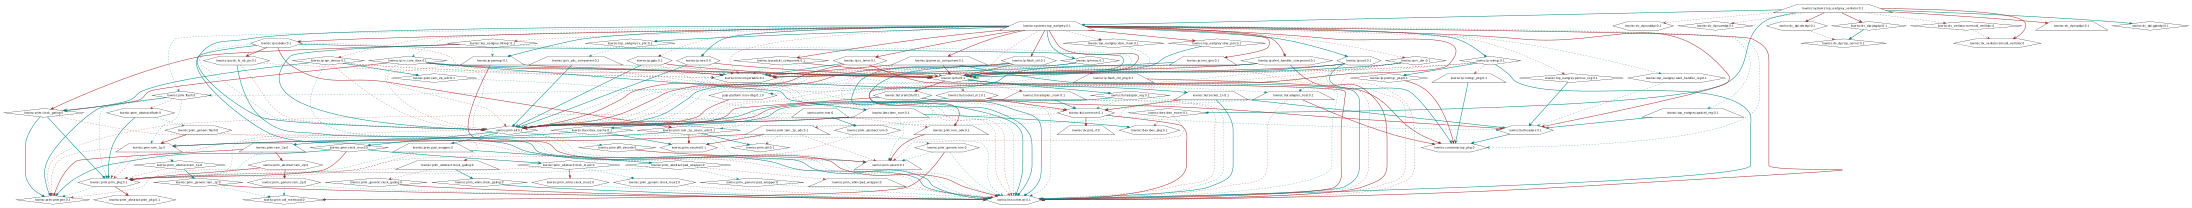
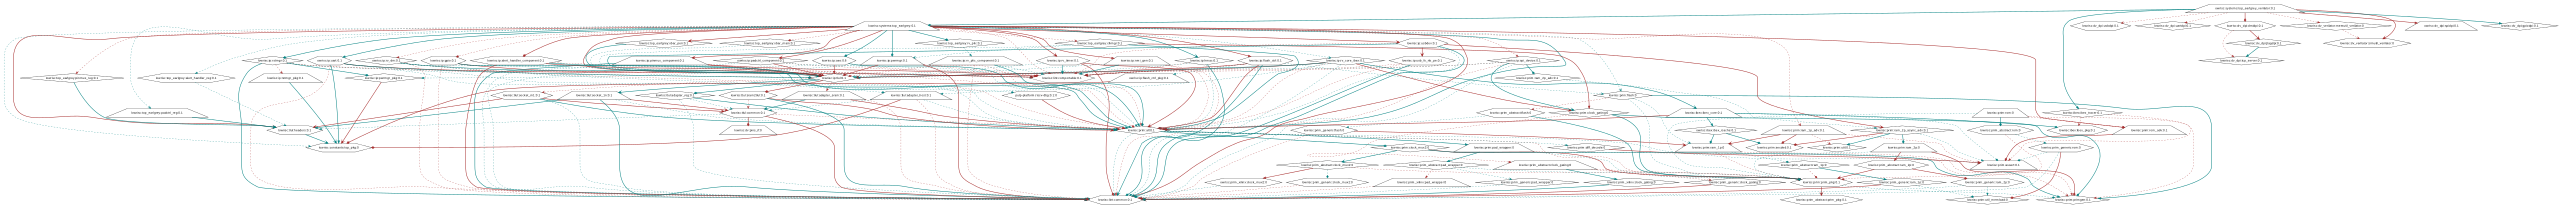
(1851, 17) -> (2254, 34)
none -> (643, 75)
